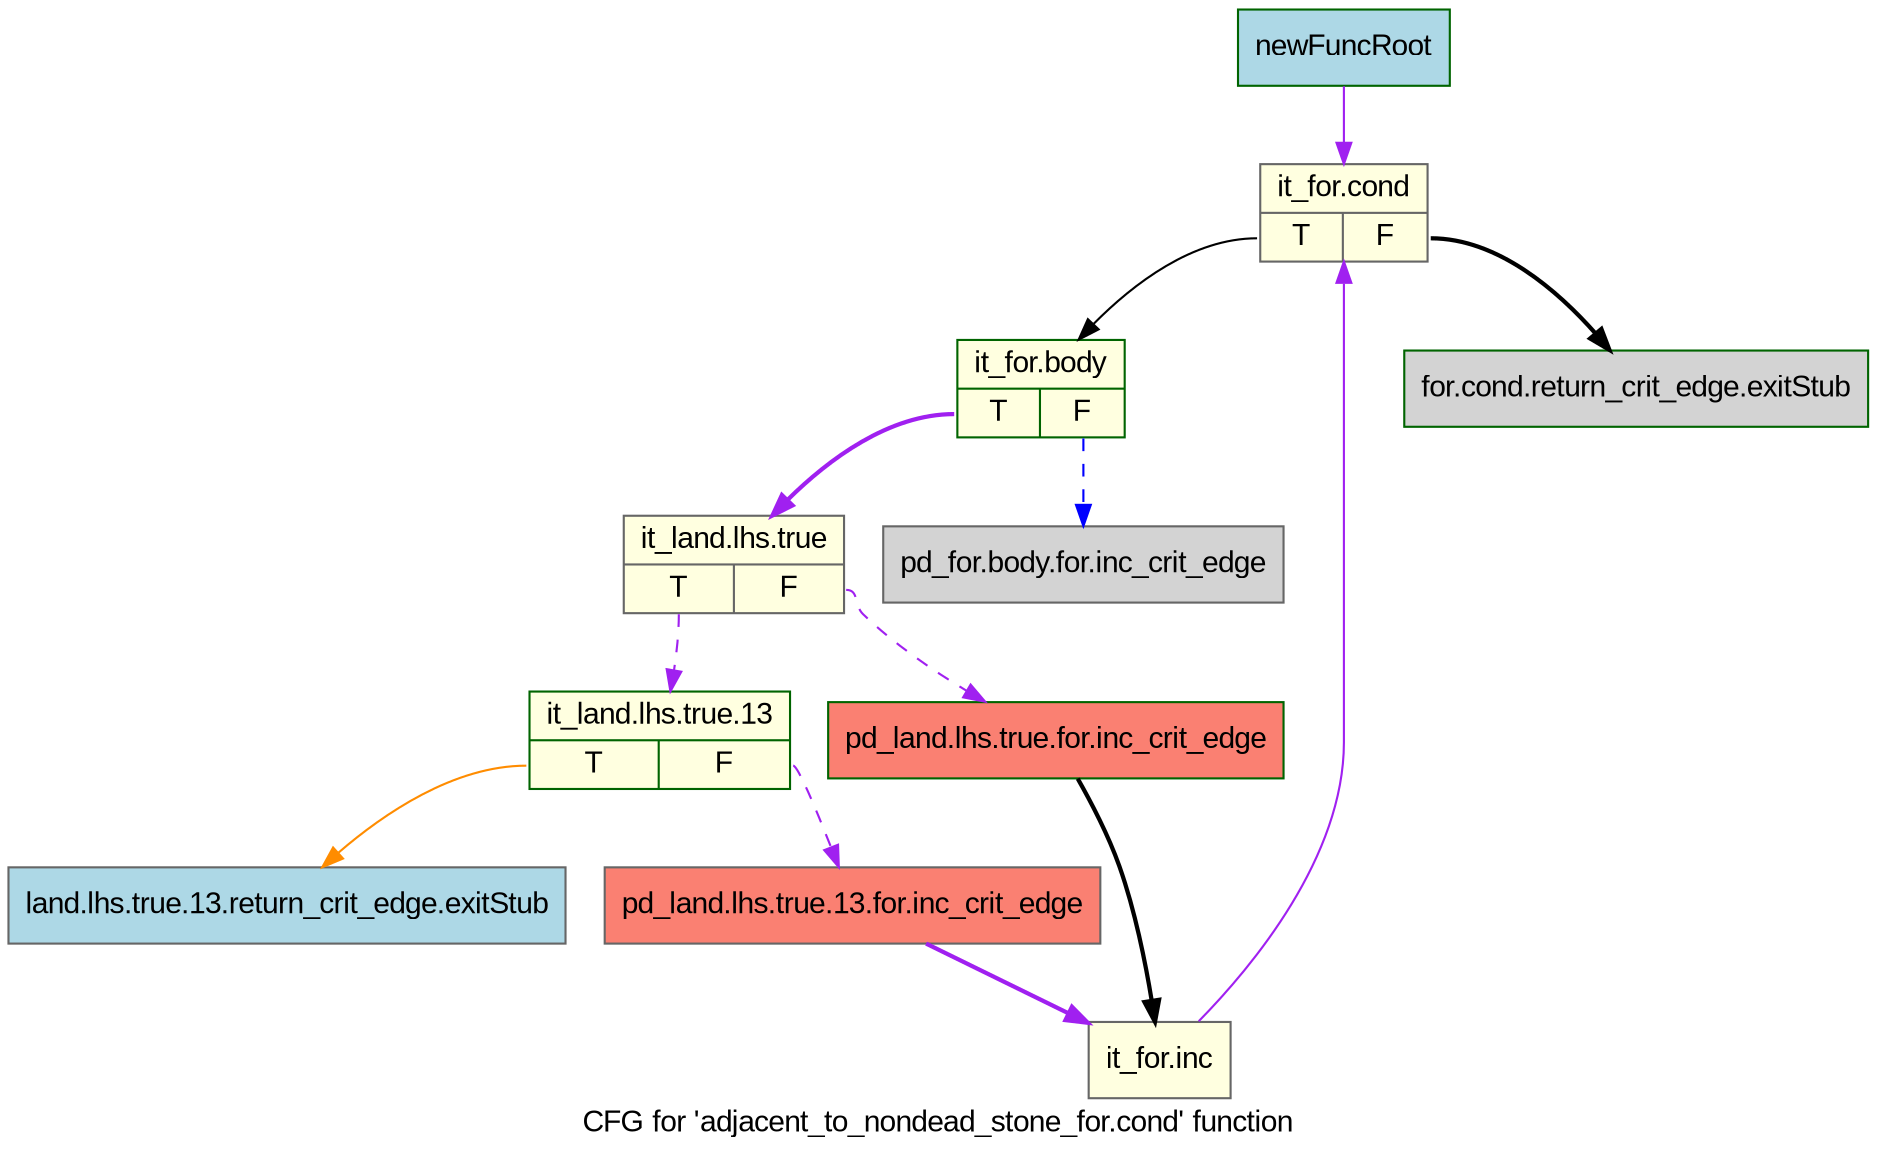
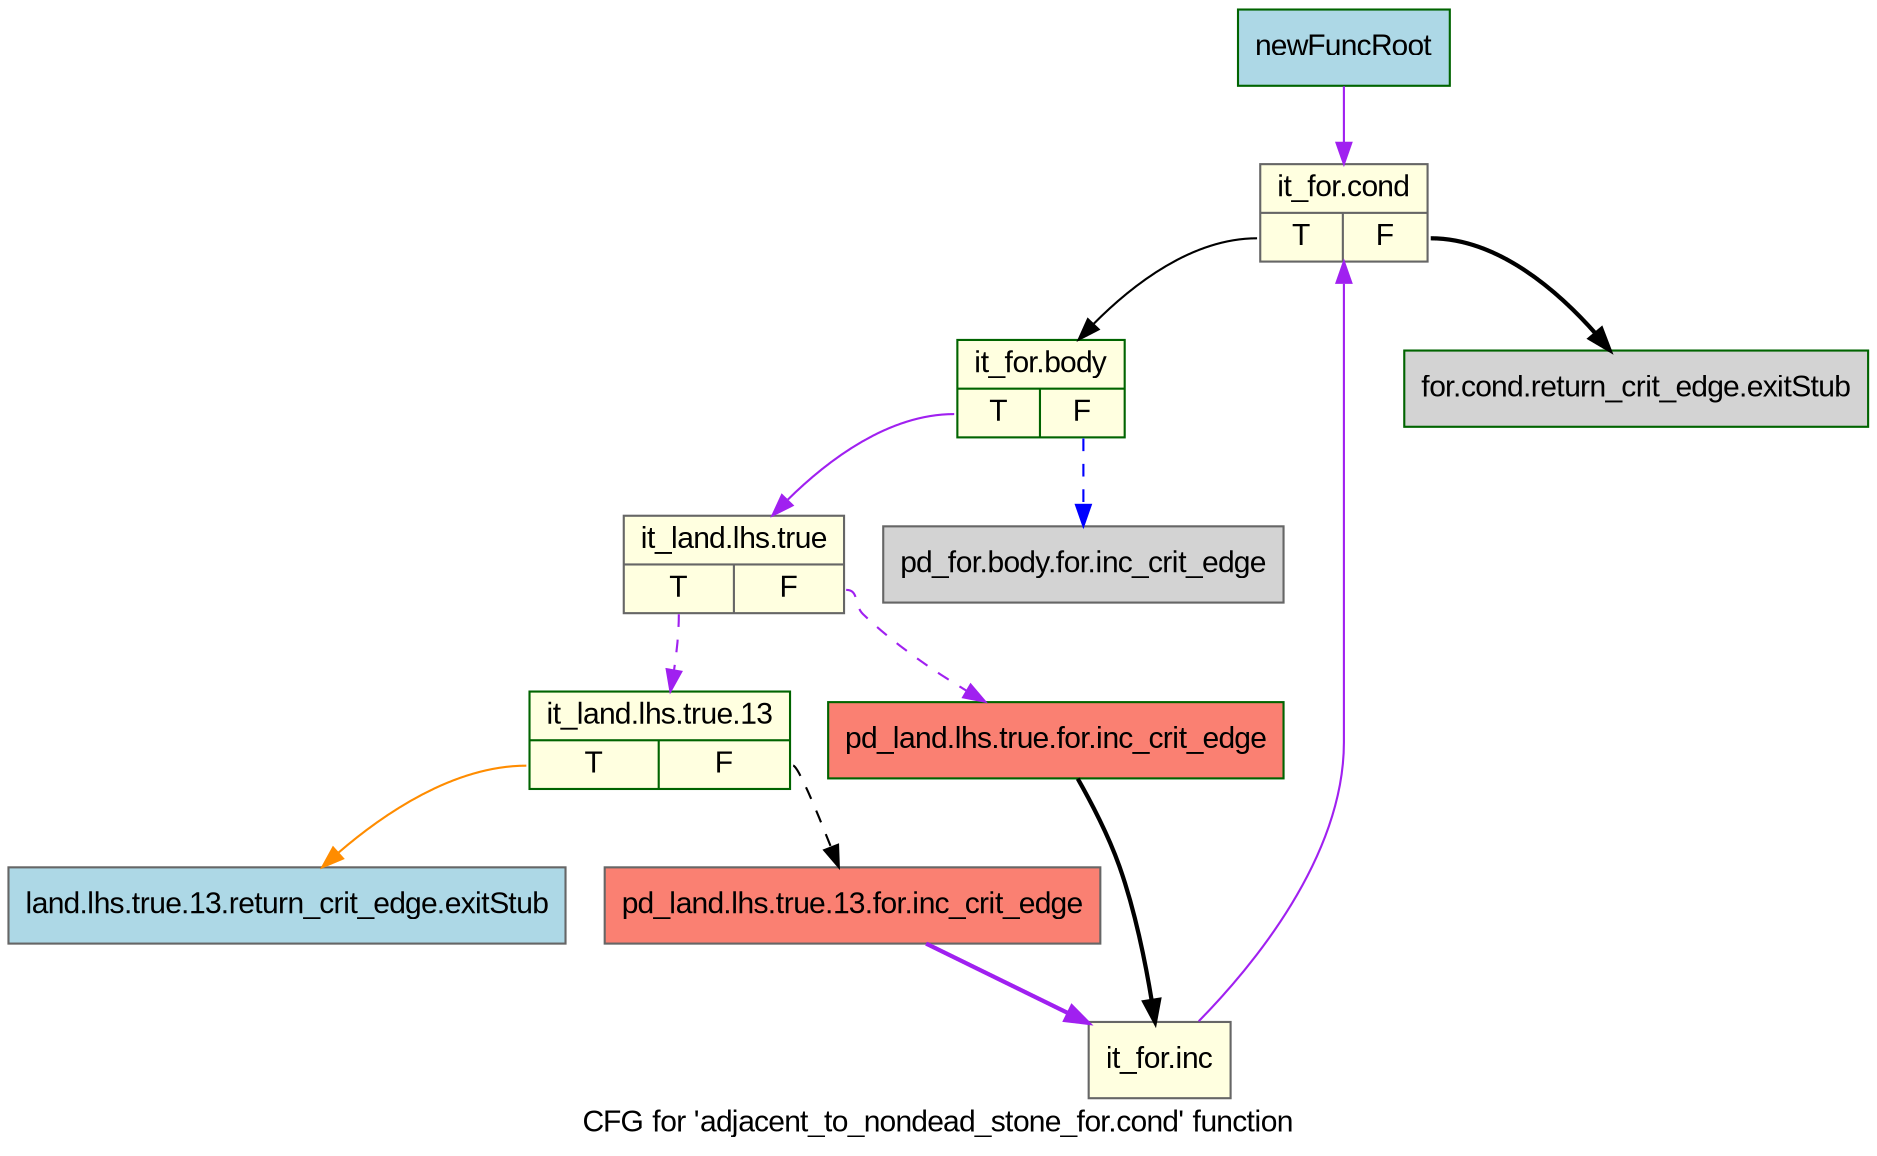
(863, 441) -> (863, 441)
(814, 805) -> (814, 805)
